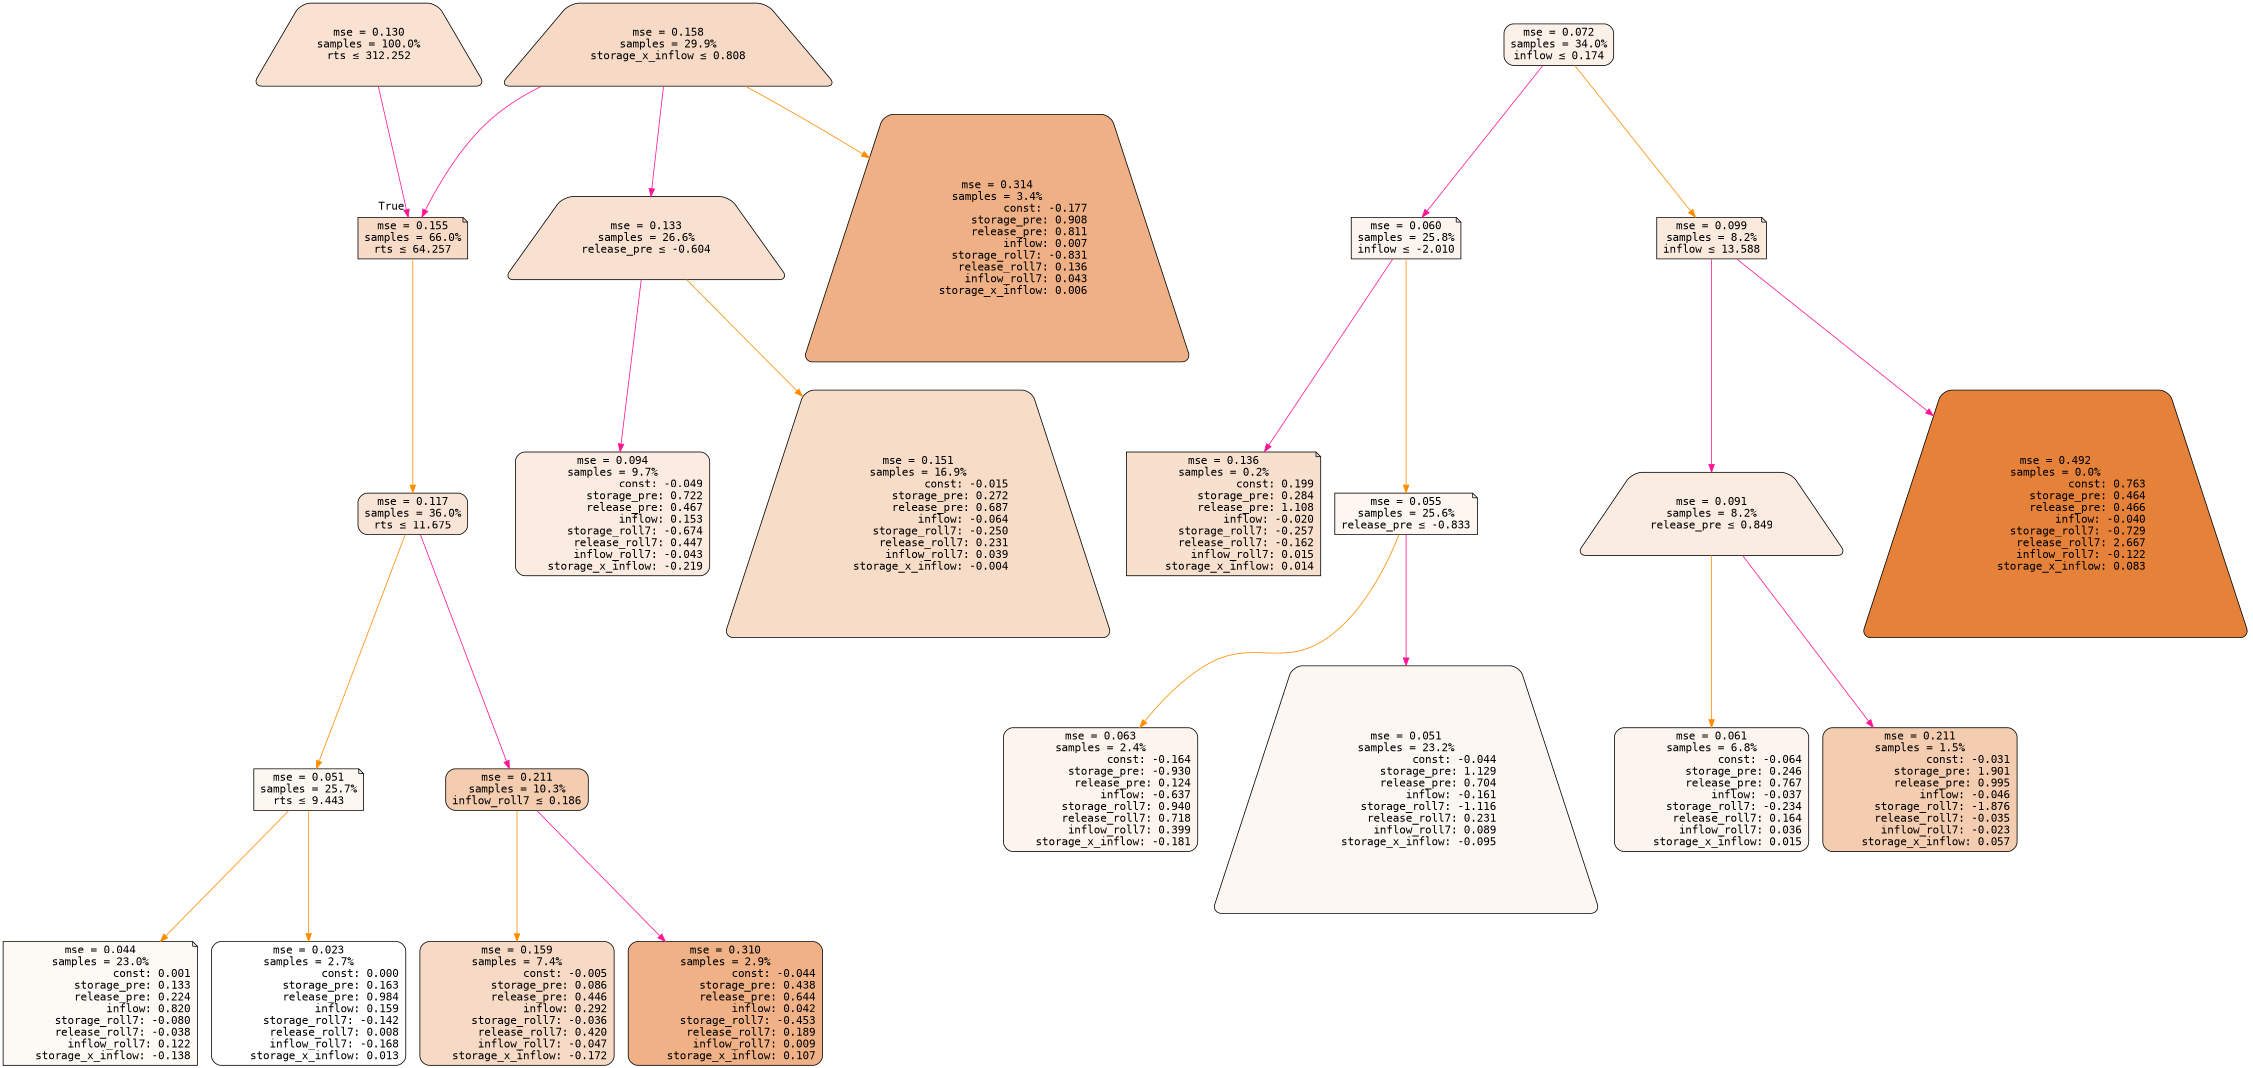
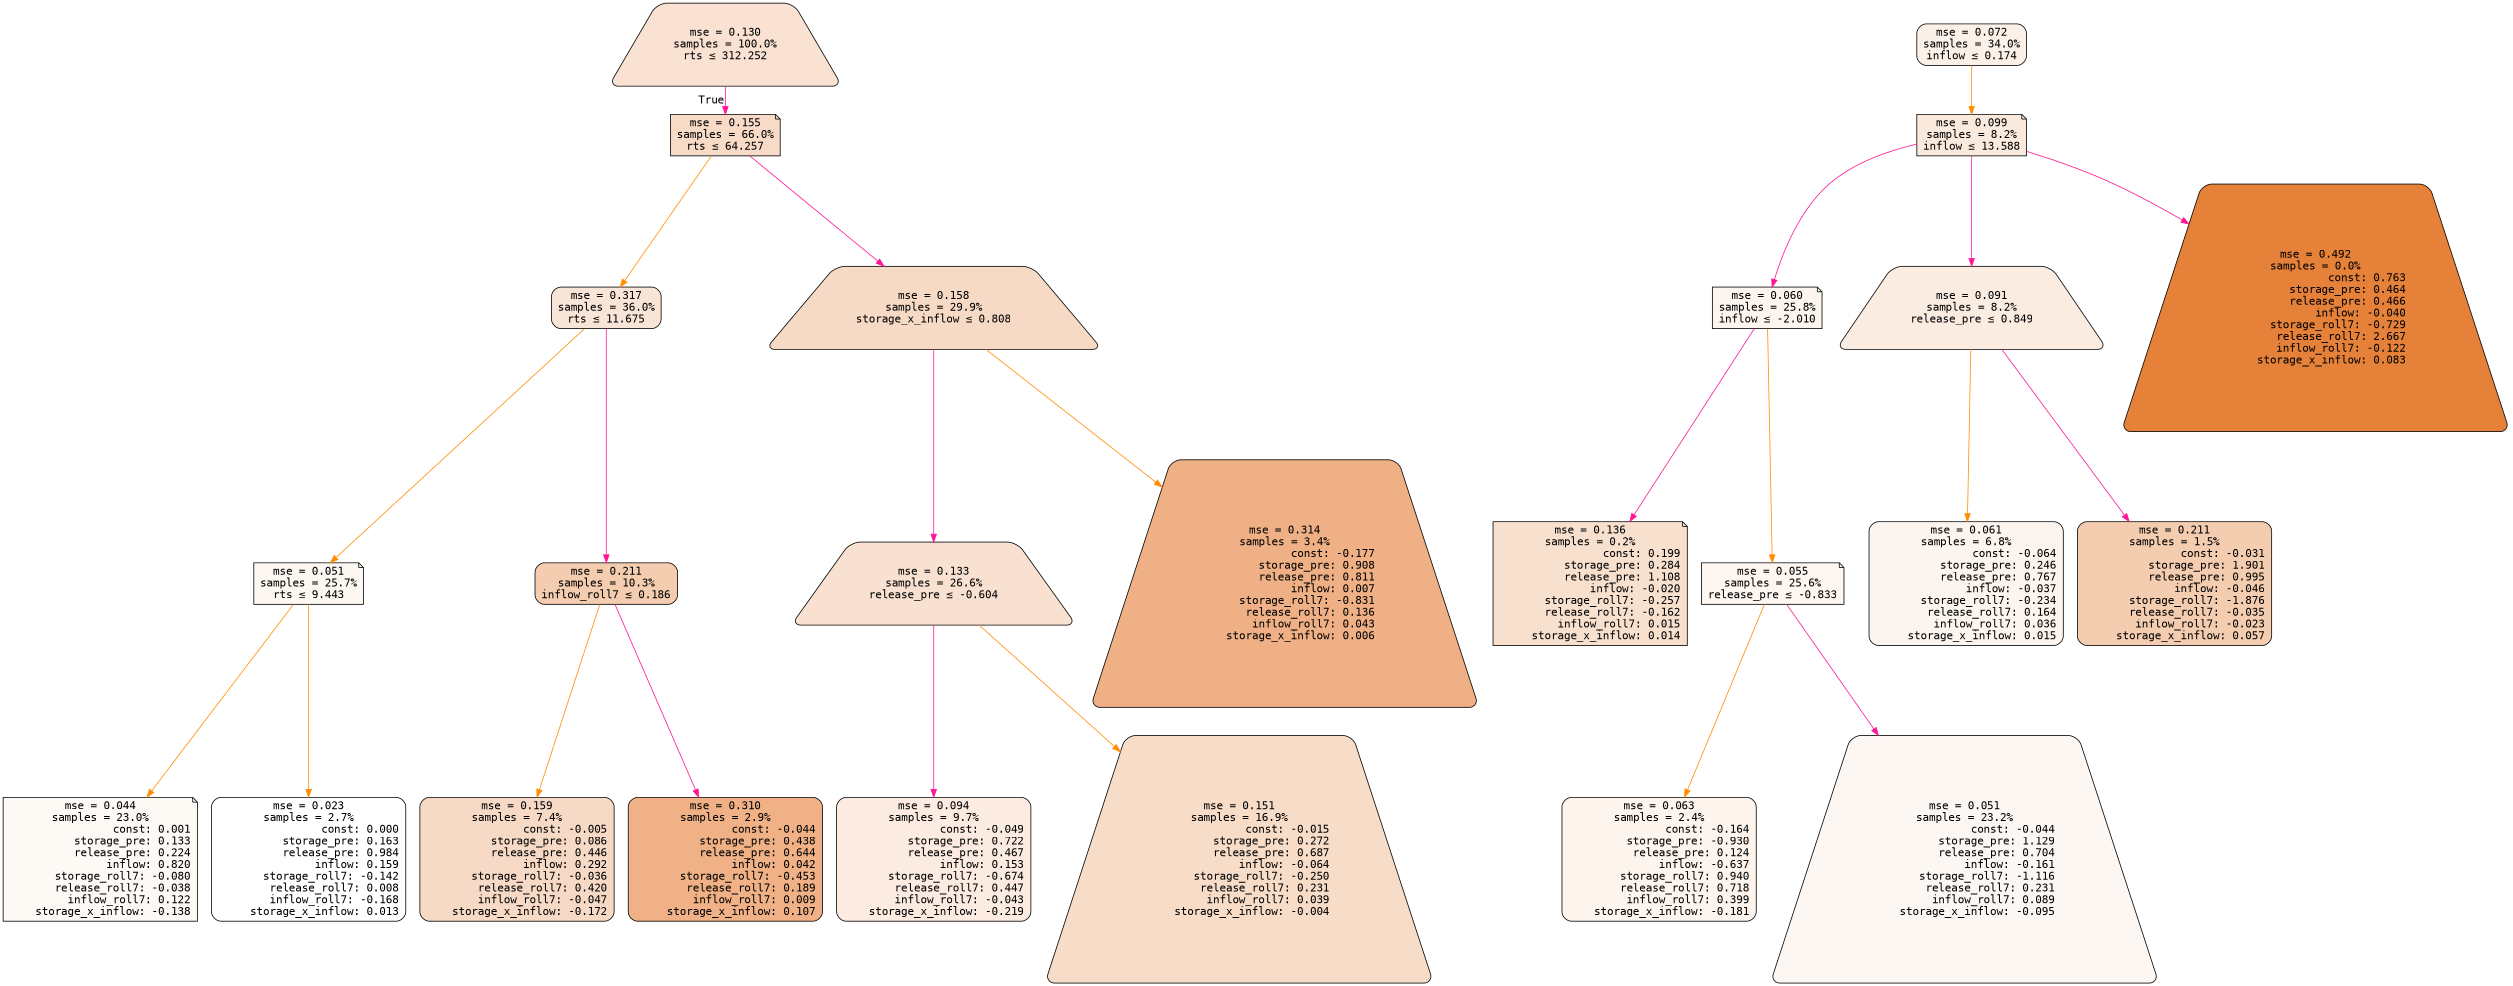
(473, 138) -> (814, 209)
(1485, 138) -> (1824, 189)
(413, 514) -> (606, 308)
